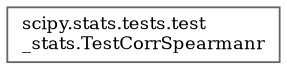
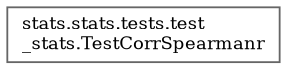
(143, 35) -> (143, 35)
